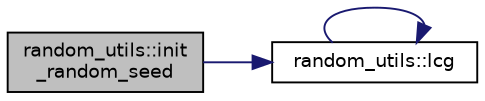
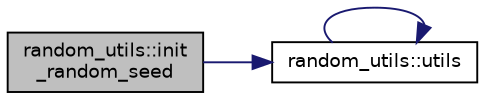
(375, 62) -> (375, 62)
